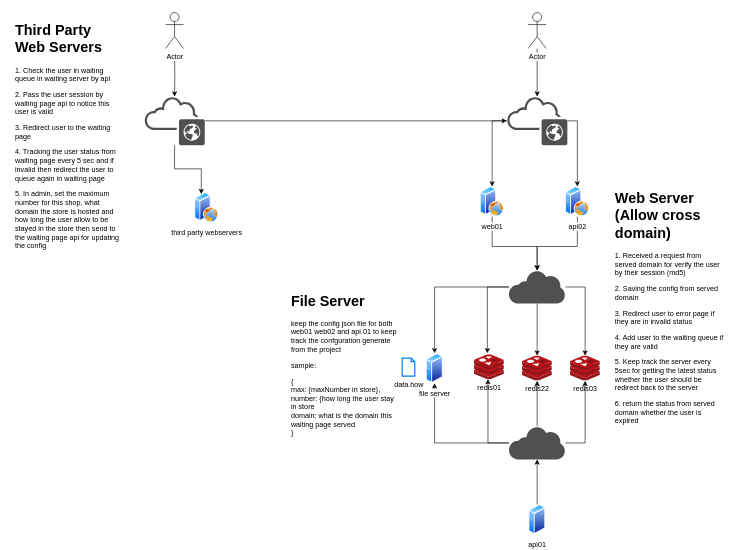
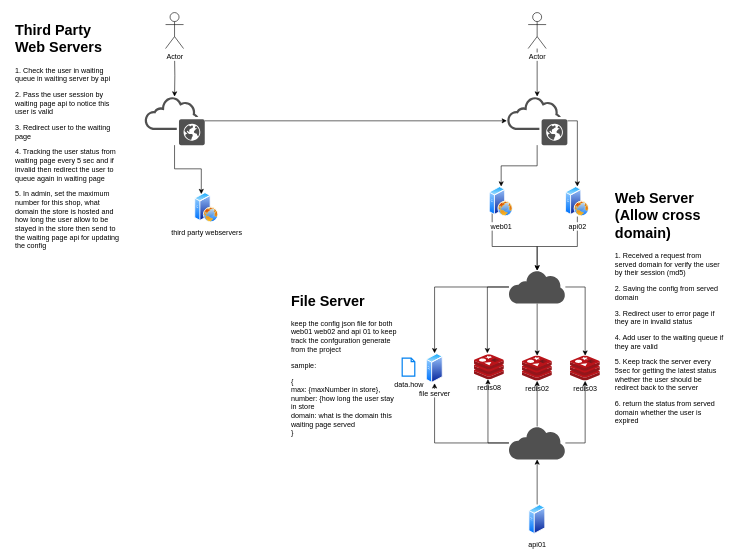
(492, 201) -> (501, 201)
(490, 388) -> (490, 388)
(538, 389) -> (538, 389)
